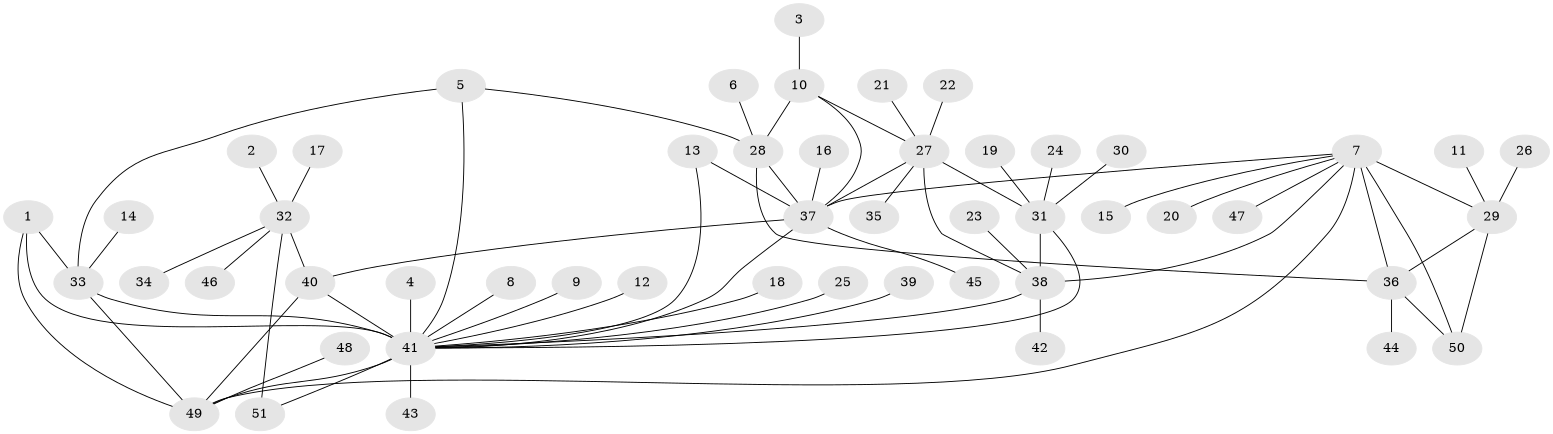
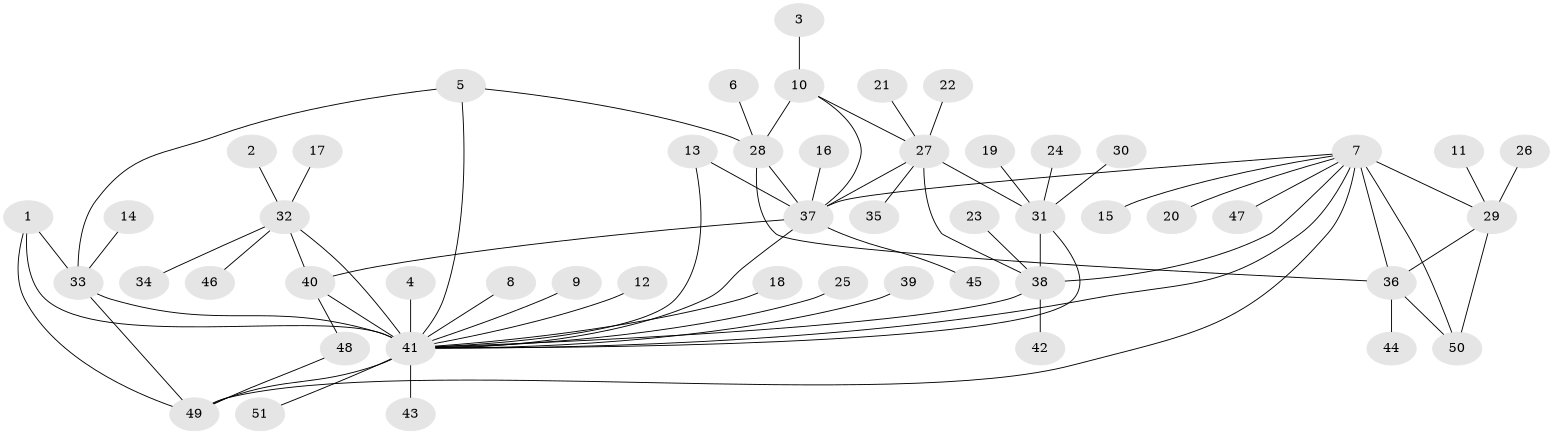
(272, 307) -> (354, 278)
none -> (917, 324)
(252, 349) -> (327, 315)
